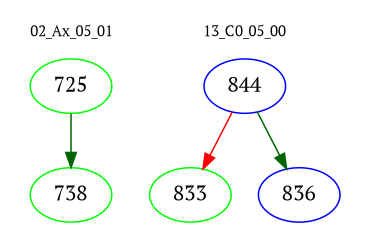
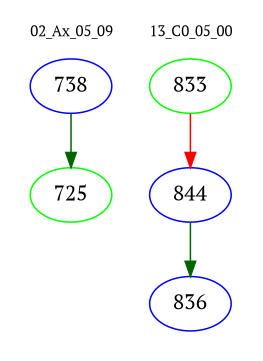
(72, 32) -> (72, 32)
(71, 133) -> (71, 133)
(221, 134) -> (190, 133)
(71, 195) -> (71, 86)
